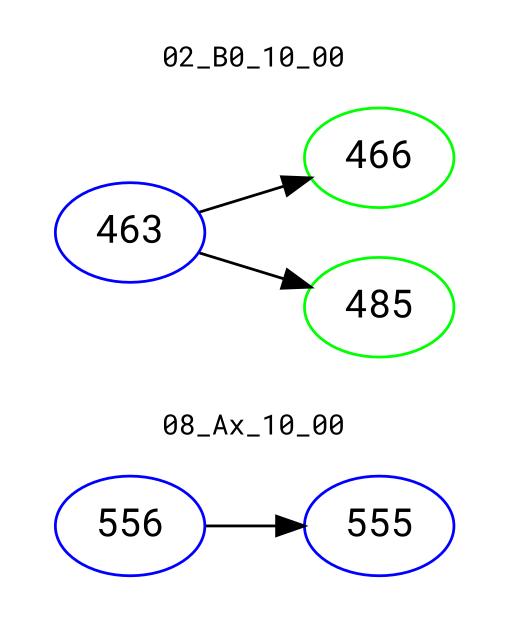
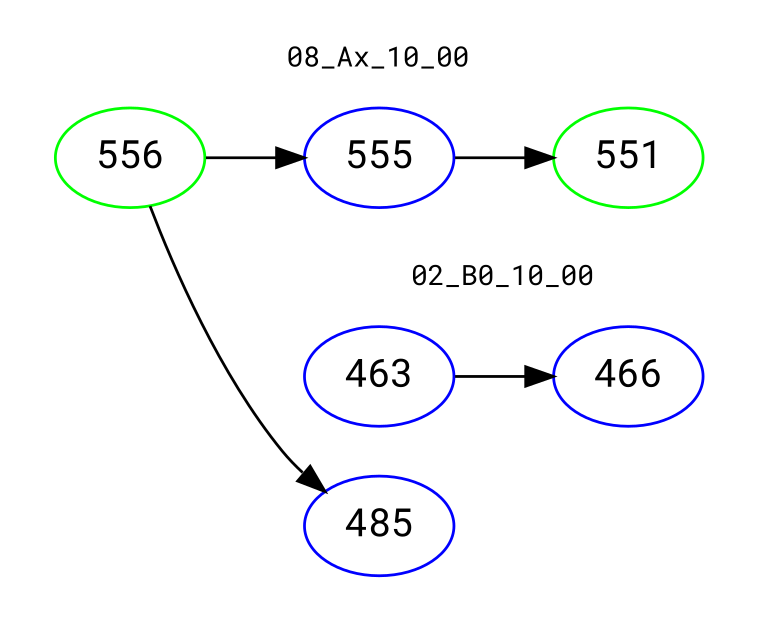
(379, 158) -> (628, 376)
none -> (628, 158)
(242, 266) -> (214, 347)
(379, 307) -> (379, 526)
(130, 526) -> (130, 158)
